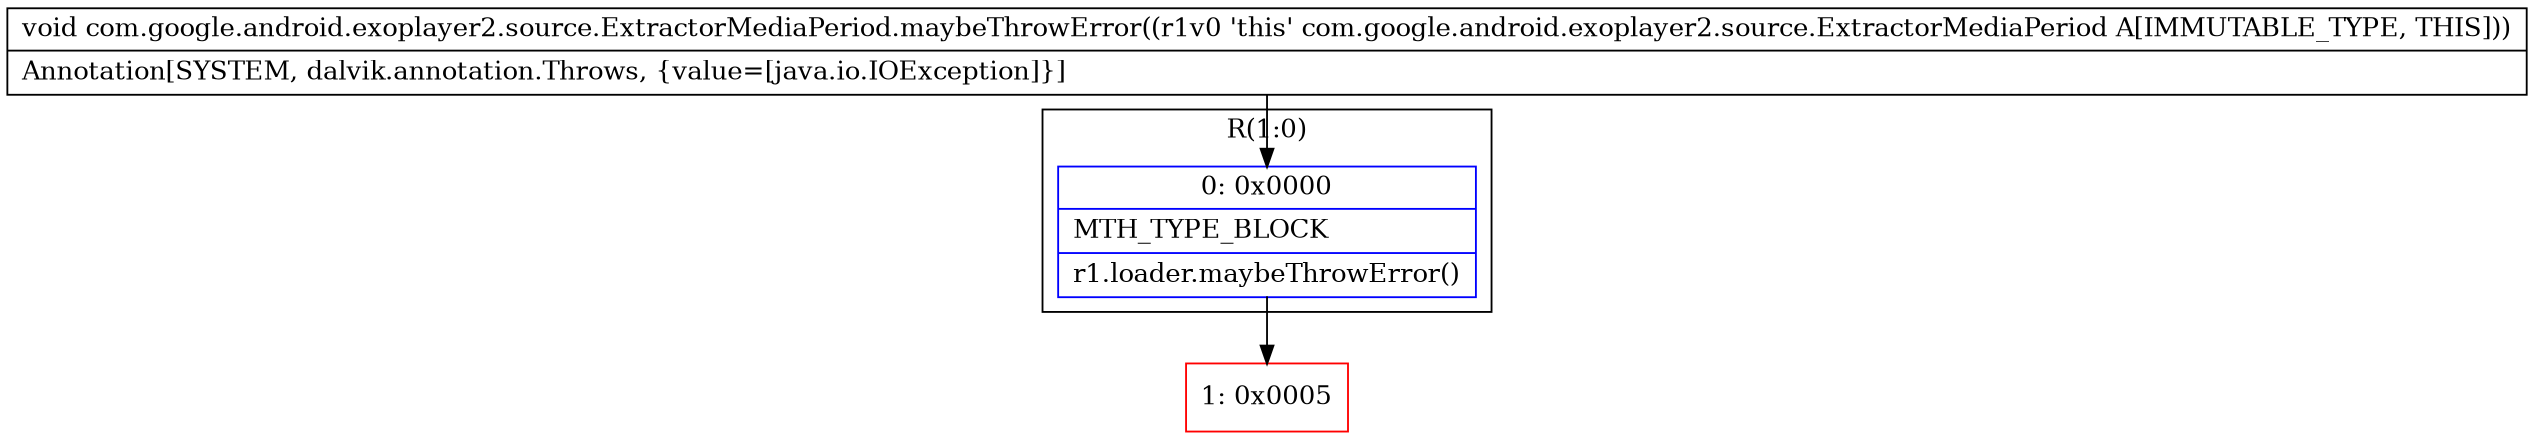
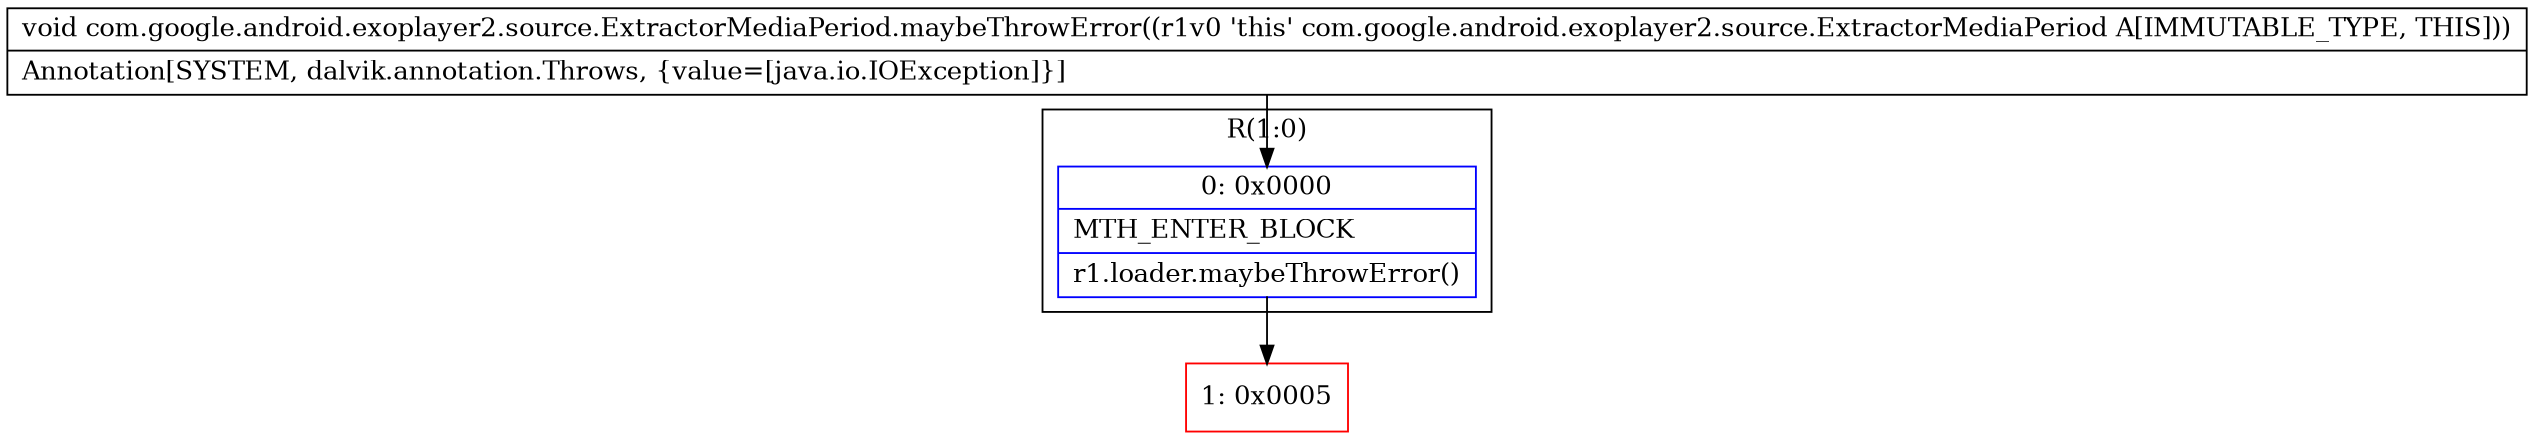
(1201, 230) -> (1215, 230)
